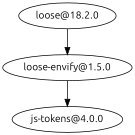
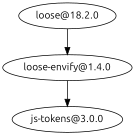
(67, 68) -> (67, 68)
(67, 119) -> (67, 119)
